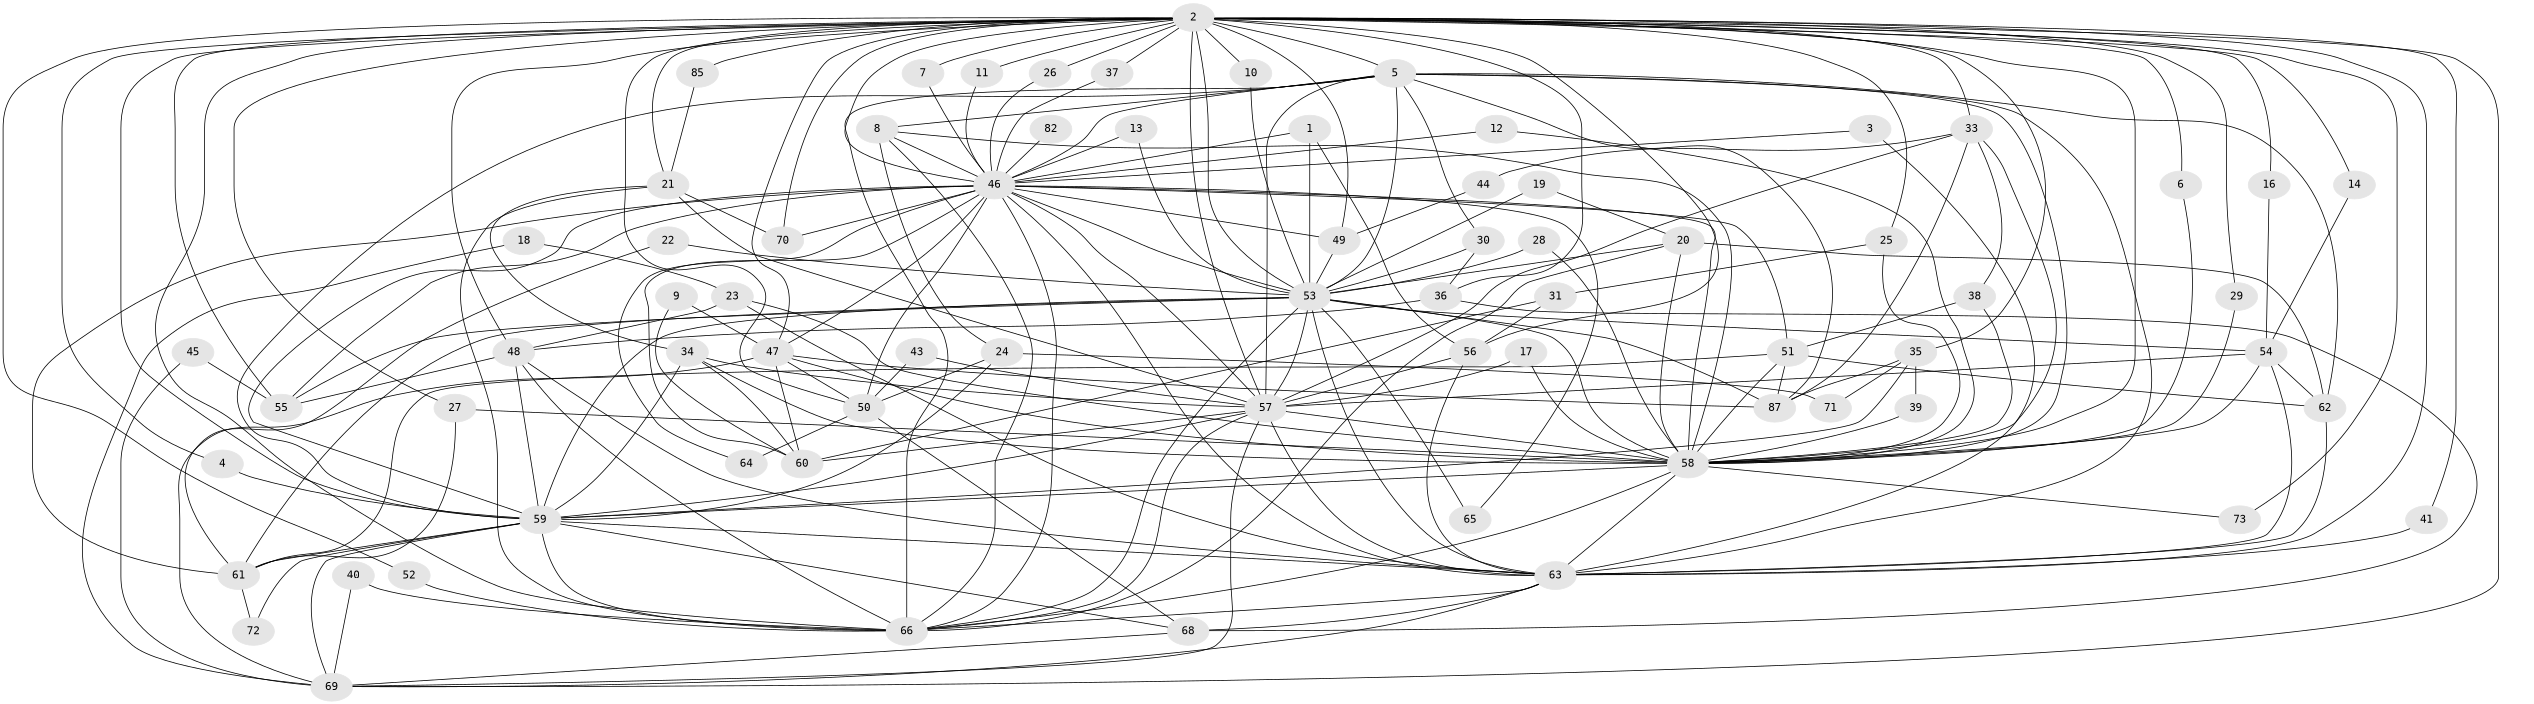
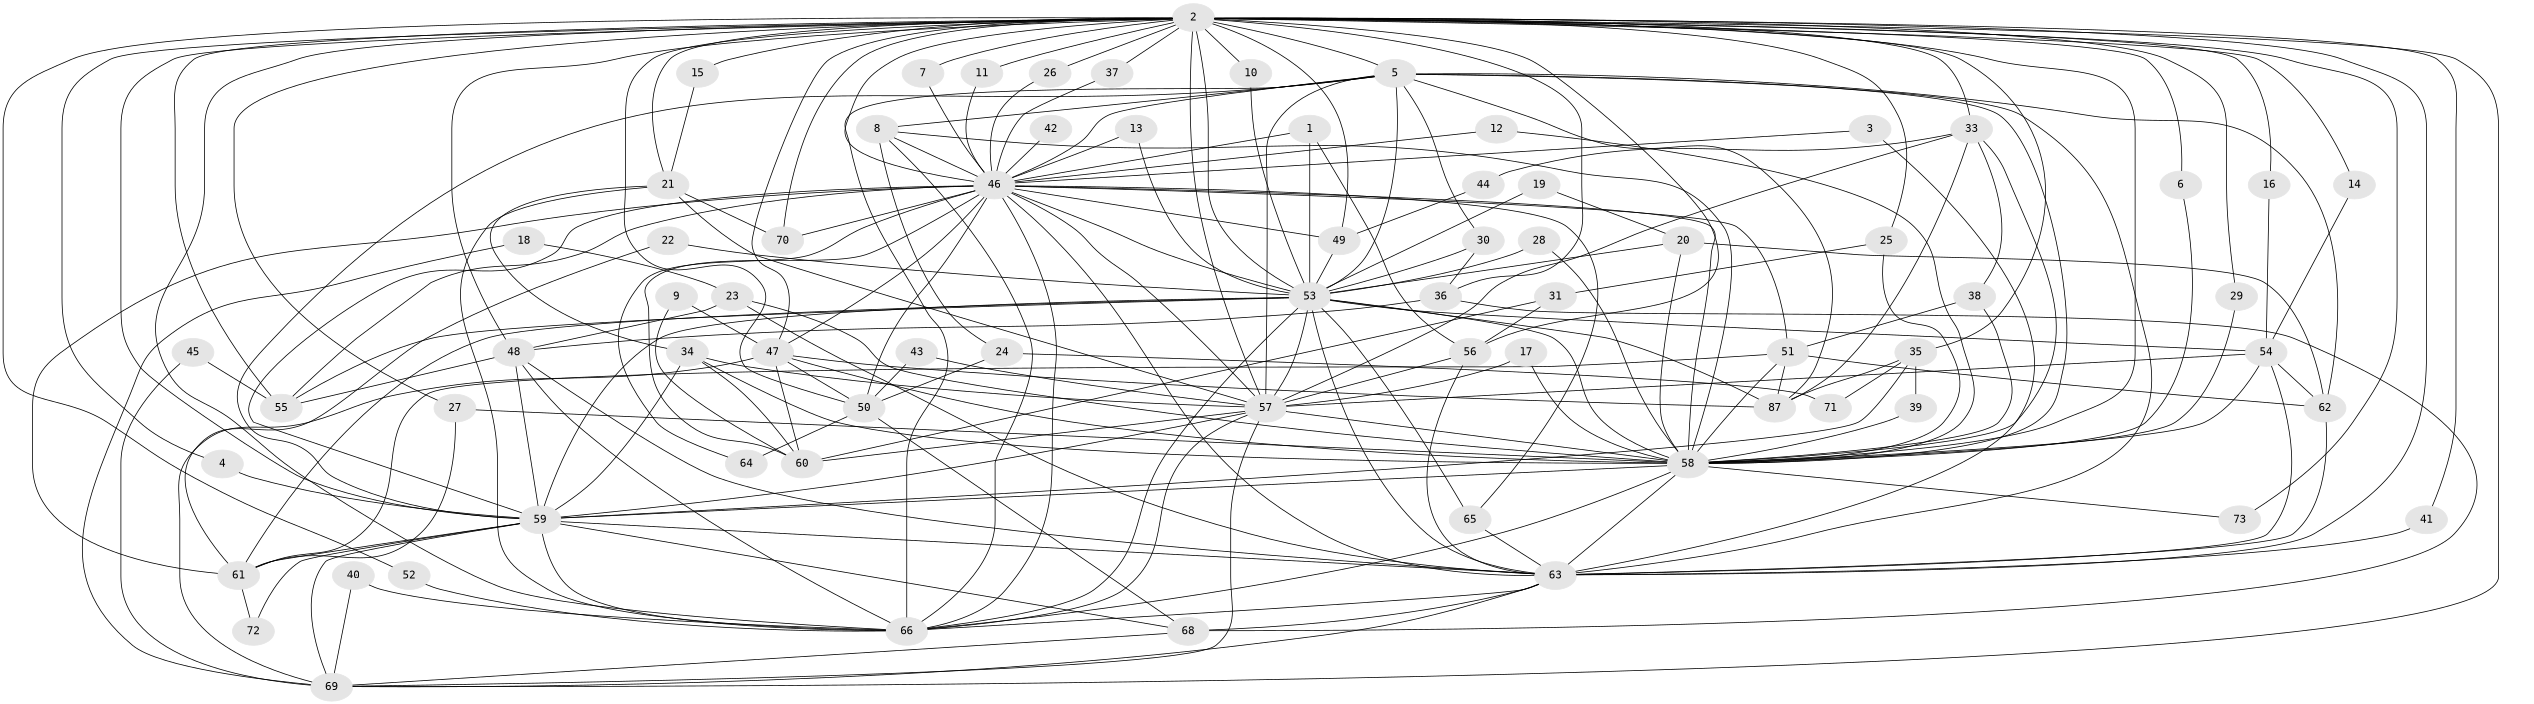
(697, 73) -> (697, 73)
(1051, 129) -> (1051, 129)
(1307, 464) -> none
(817, 483) -> none
(1375, 543) -> (1513, 548)
